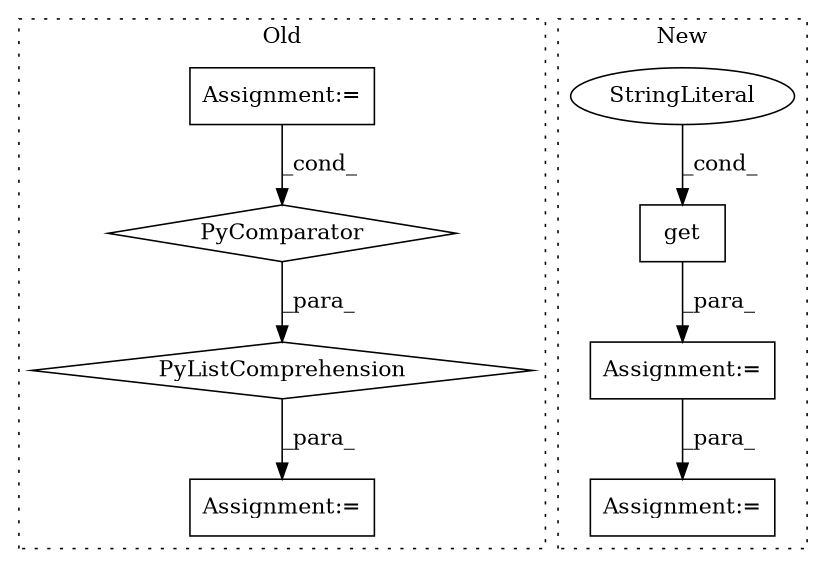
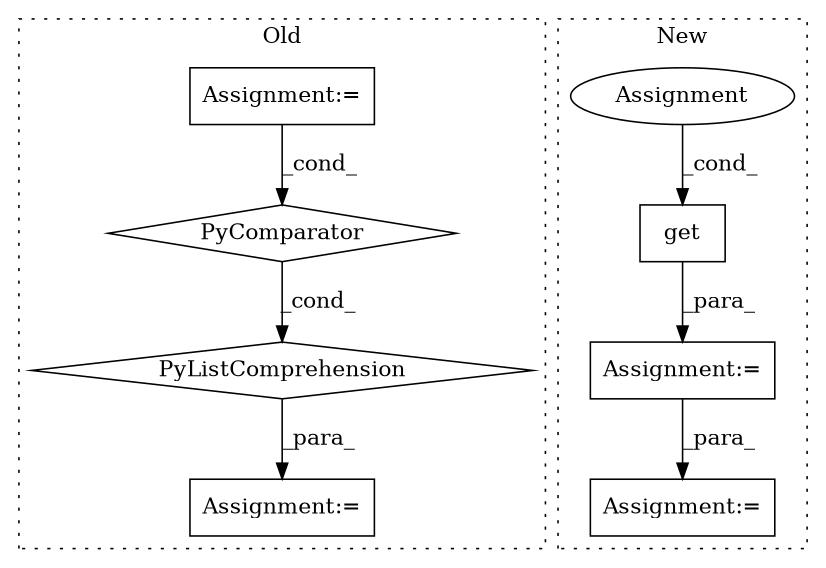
(683, 96) -> (683, 96)
(318, 302) -> (318, 302)
